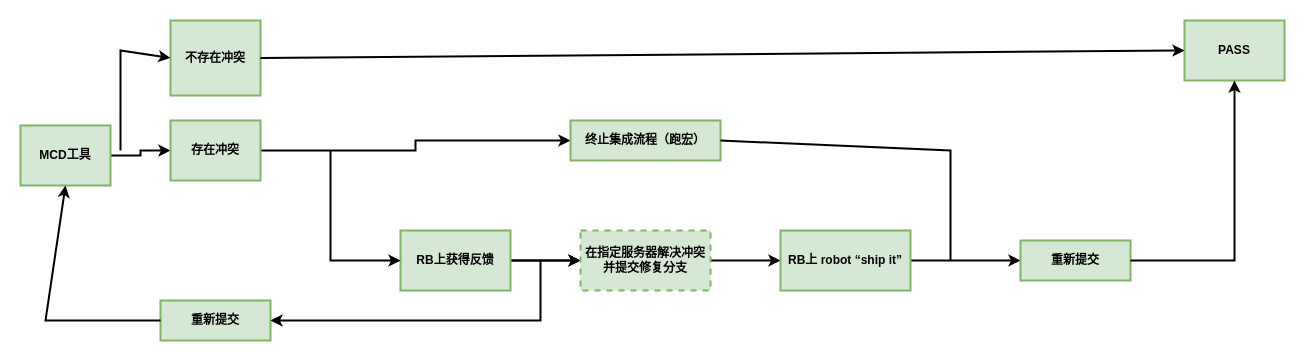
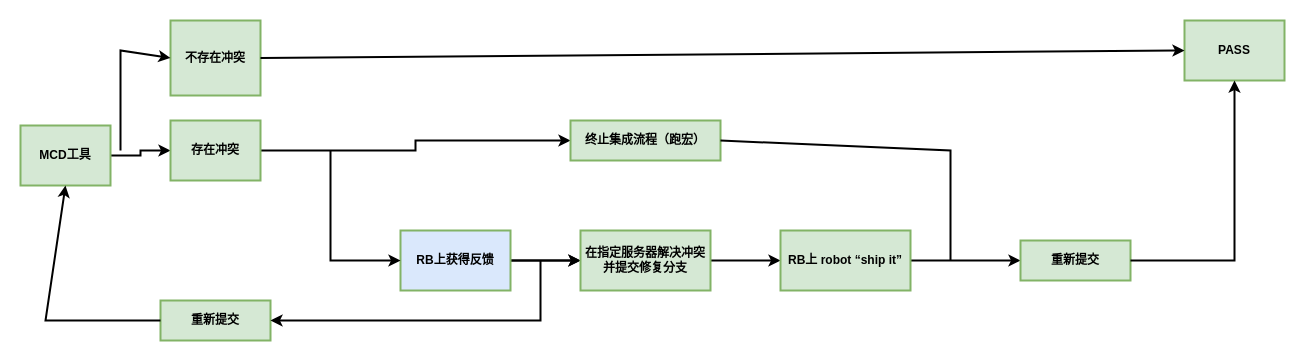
(456, 261) -> (456, 261)
(646, 261) -> (646, 261)
